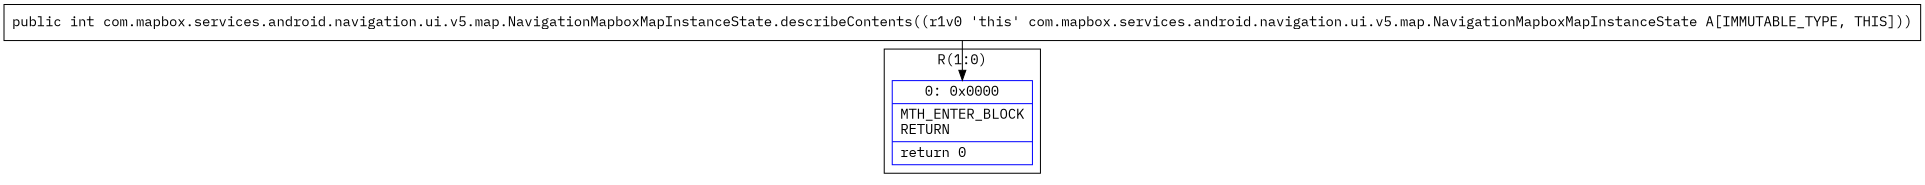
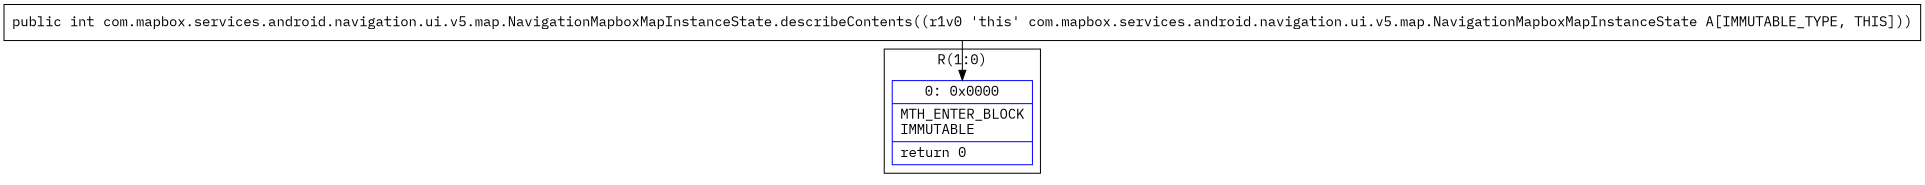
(925, 130) -> (938, 130)
